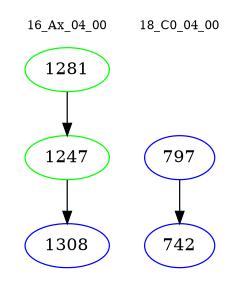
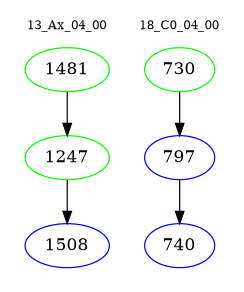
(67, 26) -> (67, 26)
(67, 70) -> (67, 70)
none -> (180, 70)
(67, 246) -> (67, 246)
(180, 246) -> (180, 246)
